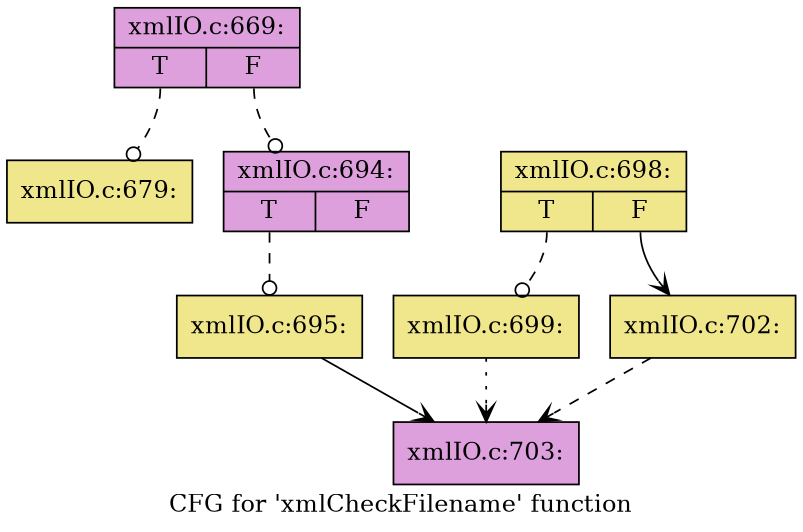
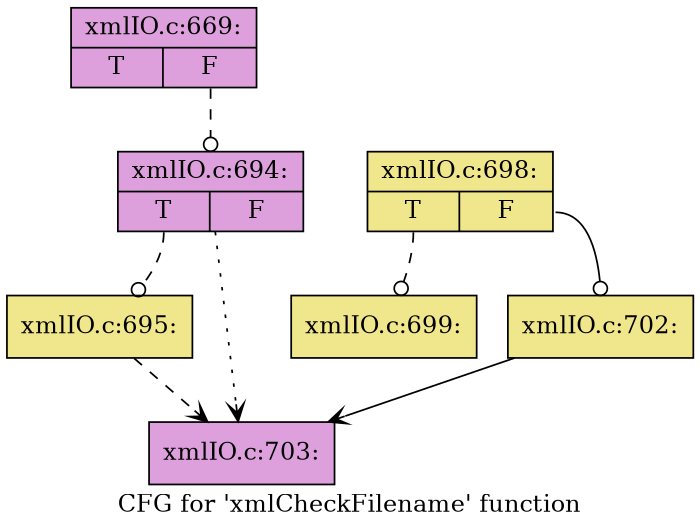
(100, 192) -> none
(646, 258) -> (589, 238)
(486, 381) -> (226, 318)
(370, 385) -> (164, 384)
(603, 385) -> (430, 387)
